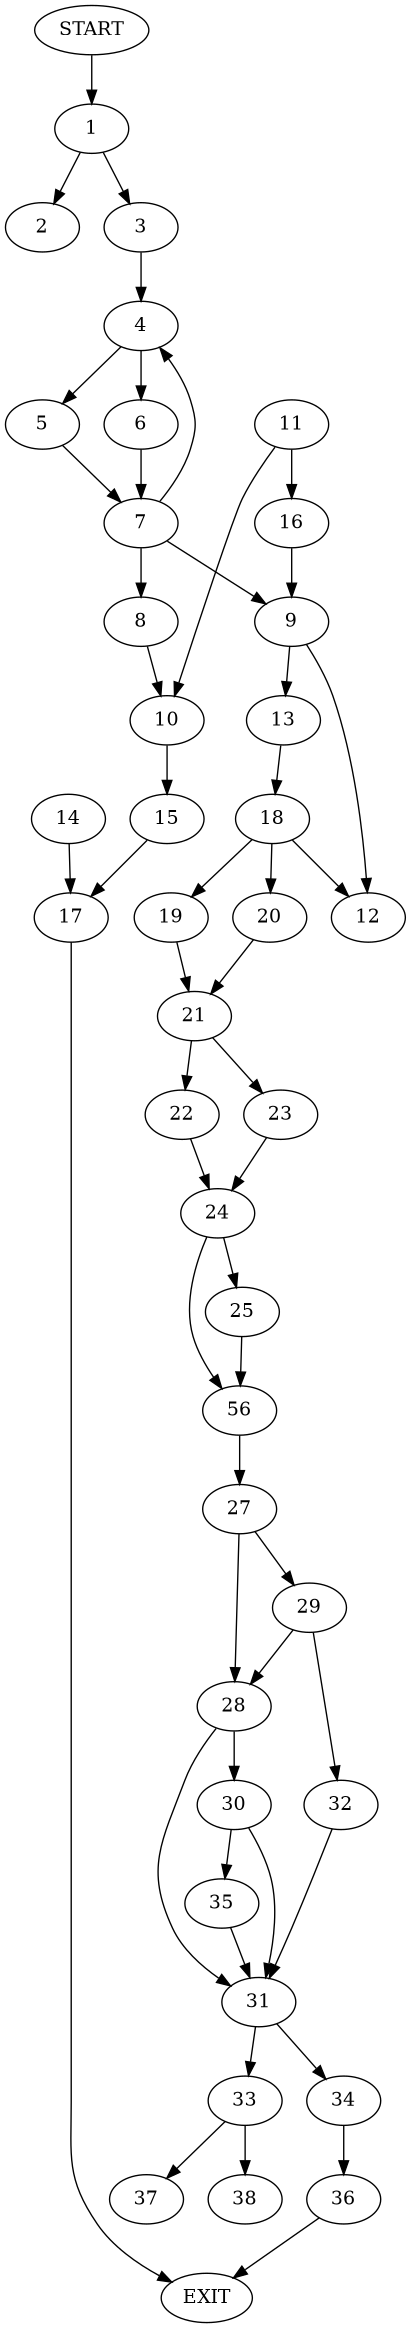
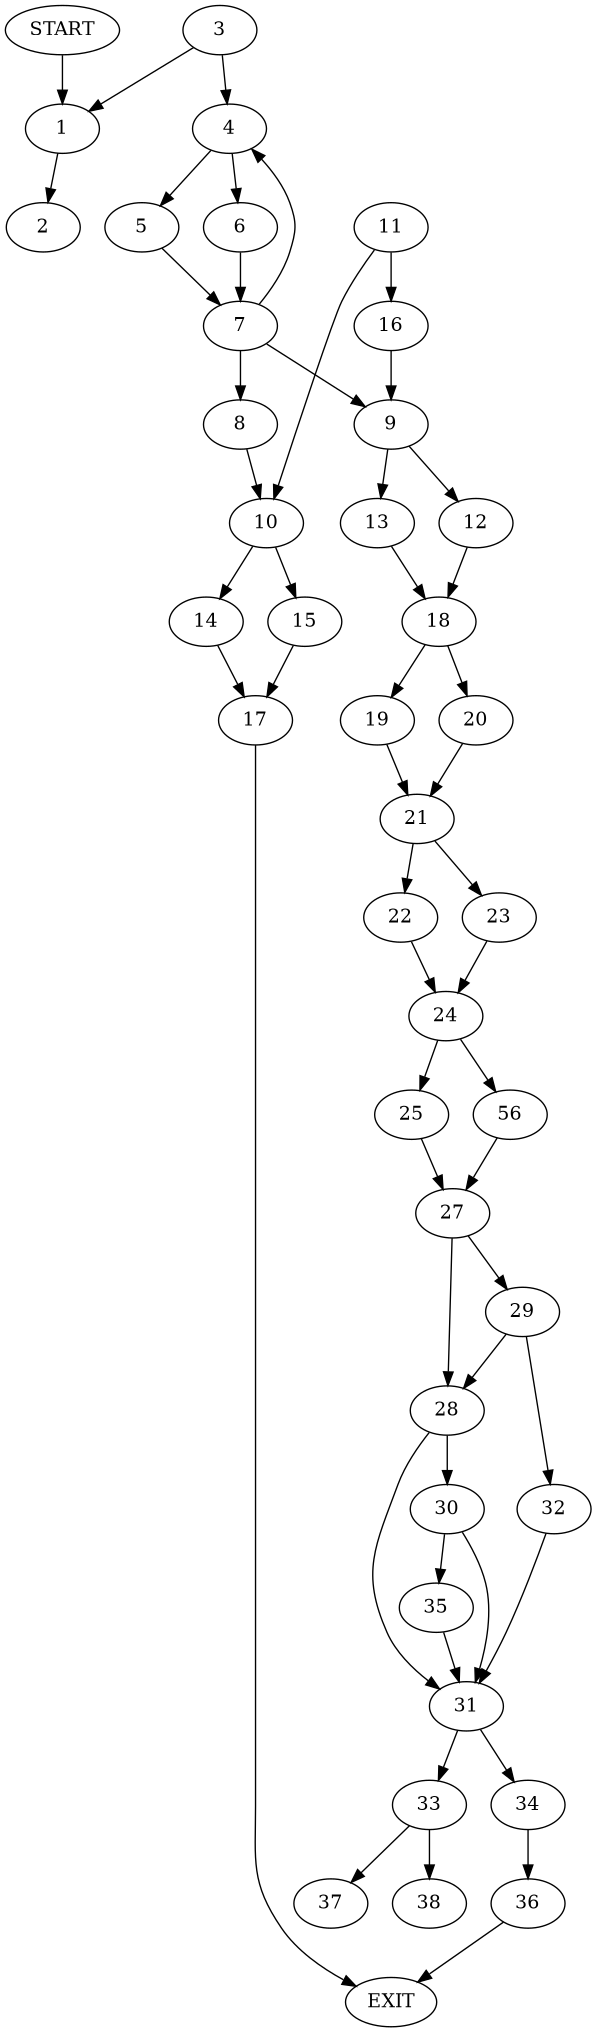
(113, 172) -> (147, 76)
none -> (240, 567)
(316, 863) -> (460, 566)
(241, 1355) -> (430, 1158)
